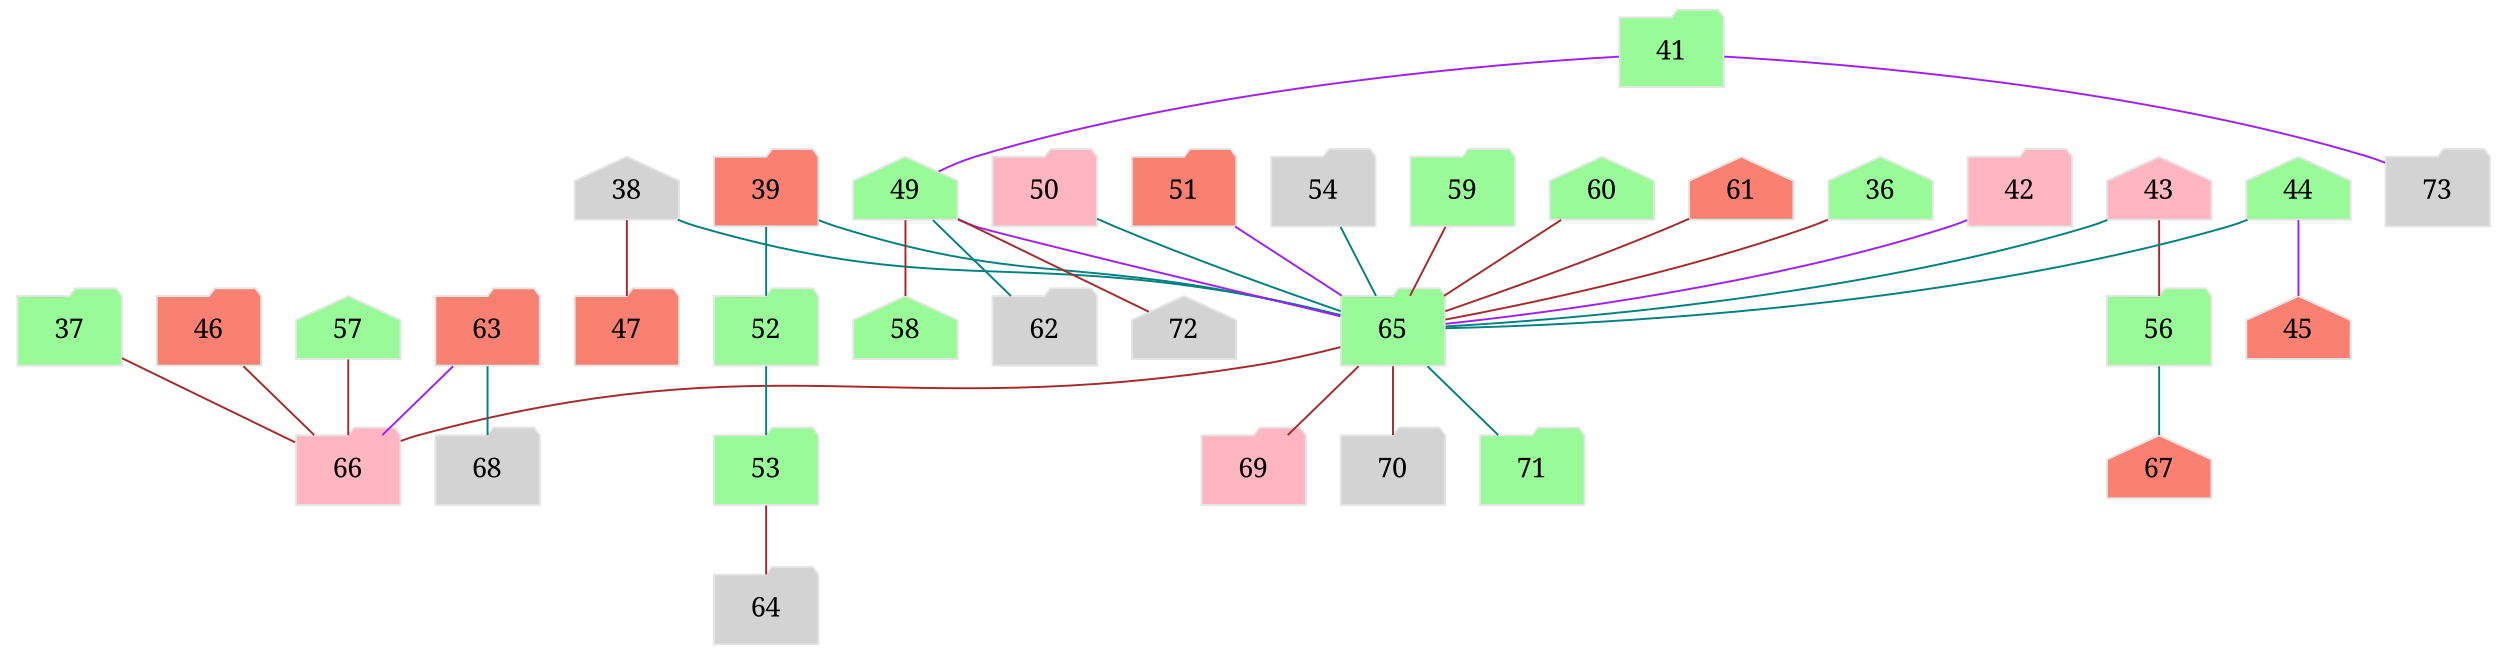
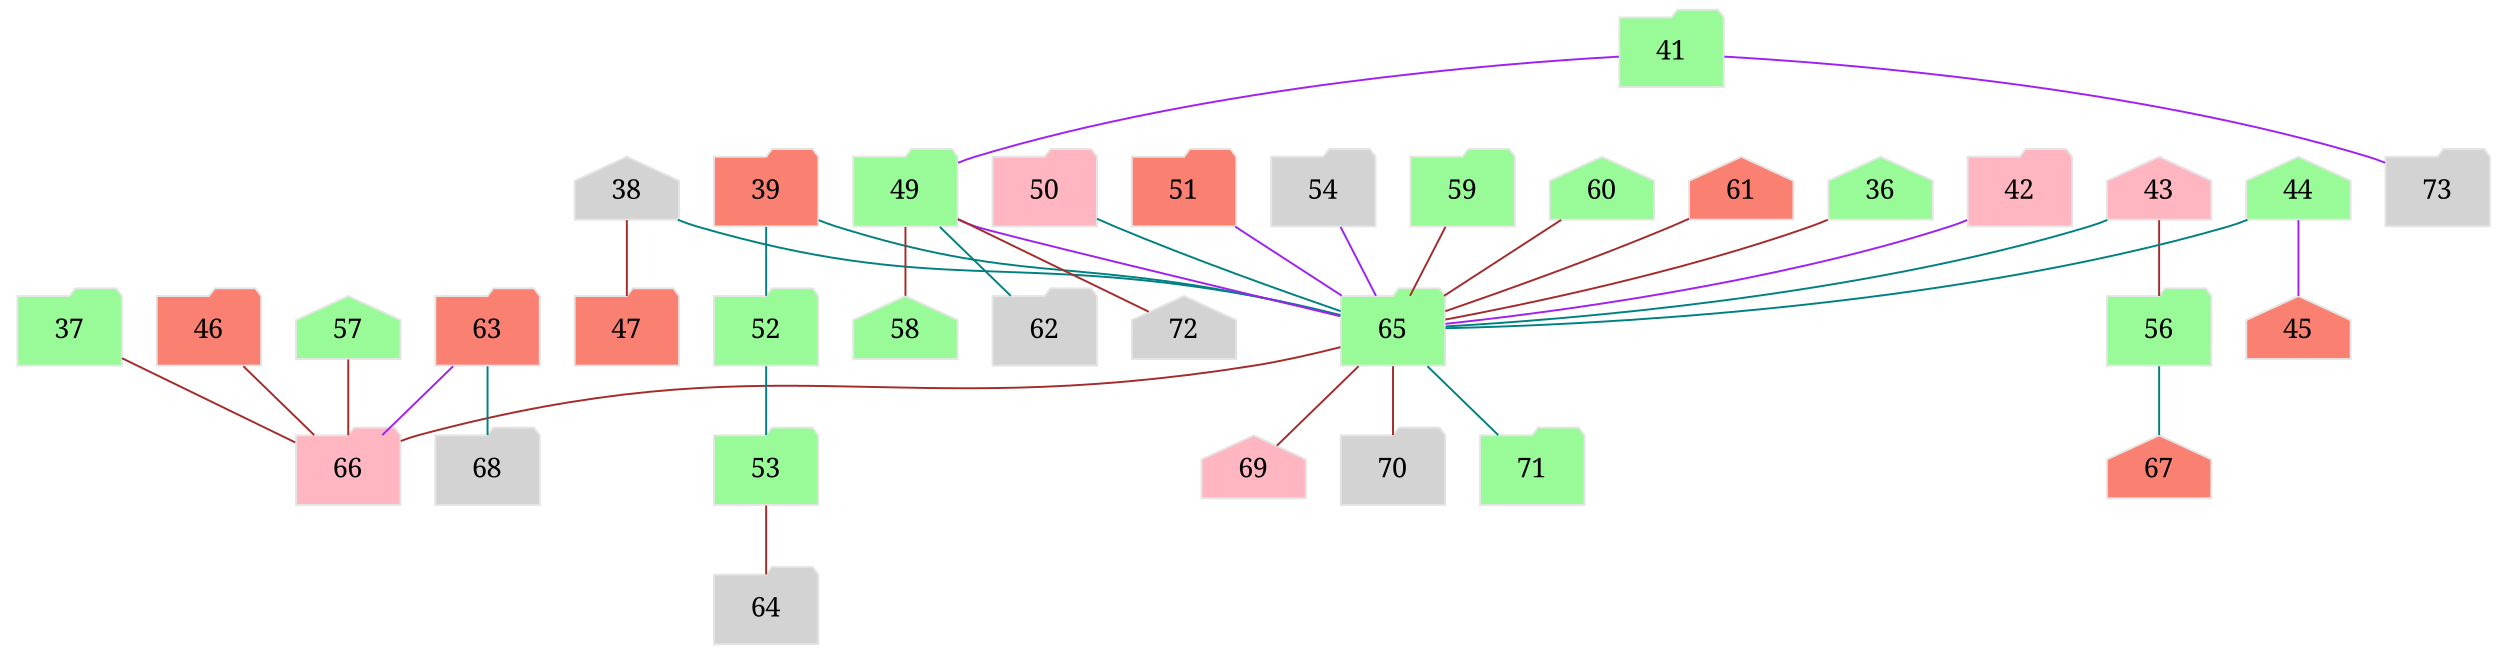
(905, 192) -> (905, 192)
(1358, 261) -> (1358, 261)
(1254, 470) -> (1254, 470)
